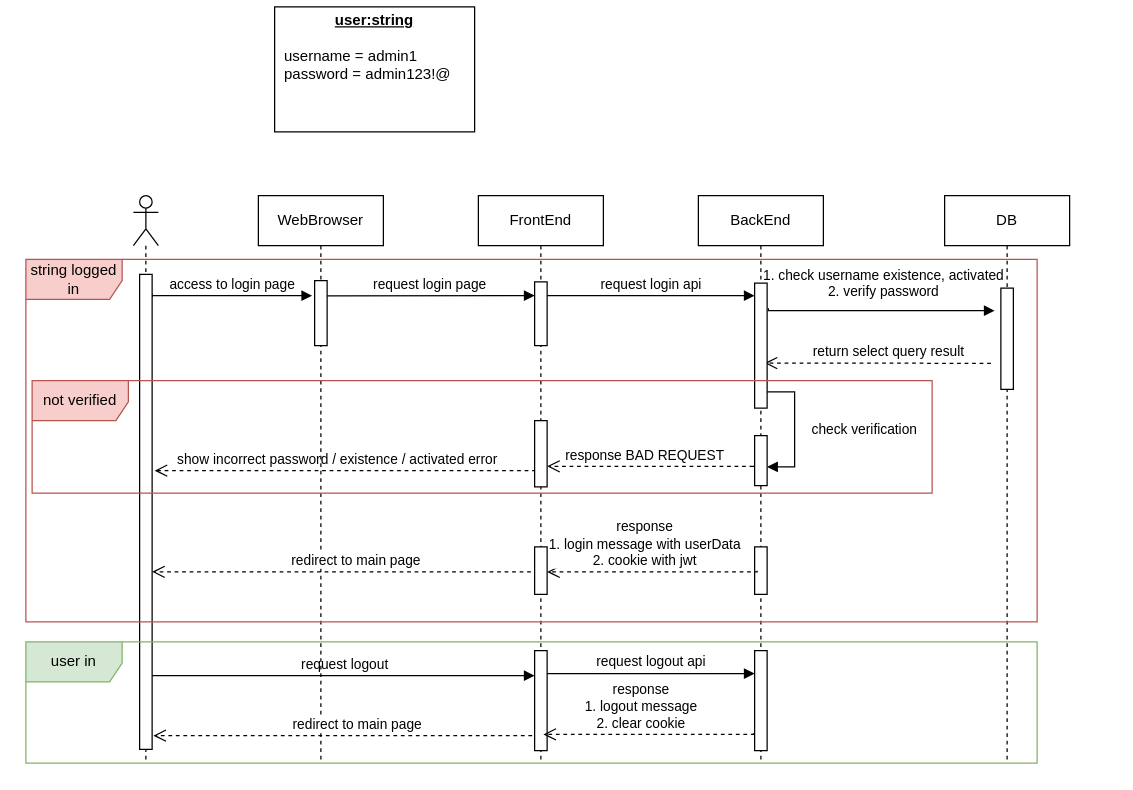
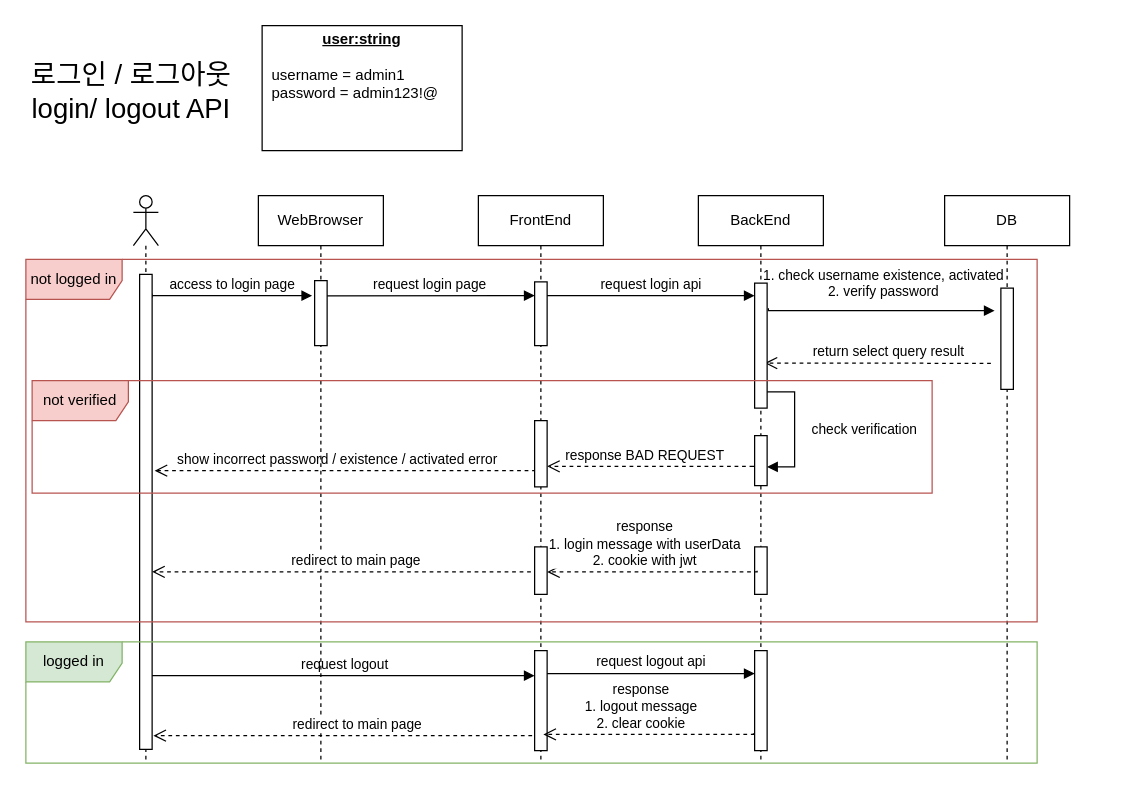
(374, 69) -> (362, 88)
none -> (131, 91)
(74, 279) -> (74, 279)
(74, 662) -> (74, 662)
